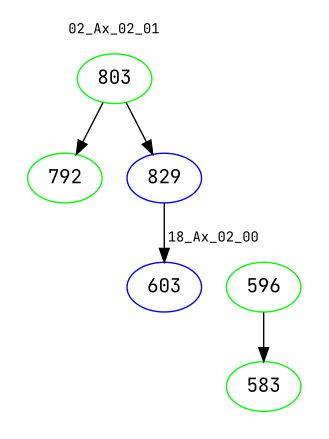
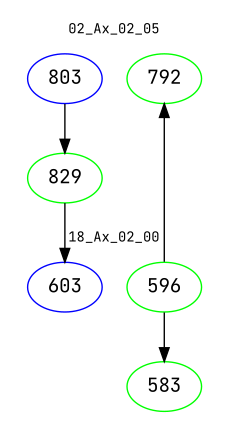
(115, 30) -> (115, 30)
(115, 79) -> (65, 79)
(93, 122) -> (164, 190)
(164, 178) -> (65, 178)
